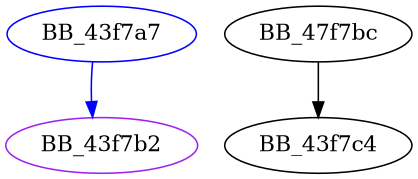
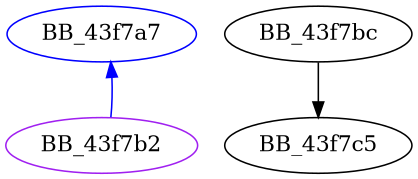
(318, 34) -> (318, 34)
(91, 82) -> (112, 97)
(318, 145) -> (318, 145)
